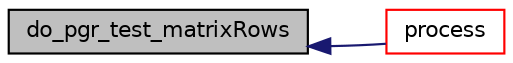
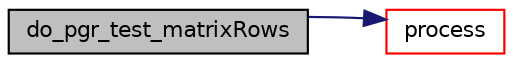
(358, 45) -> (336, 17)
